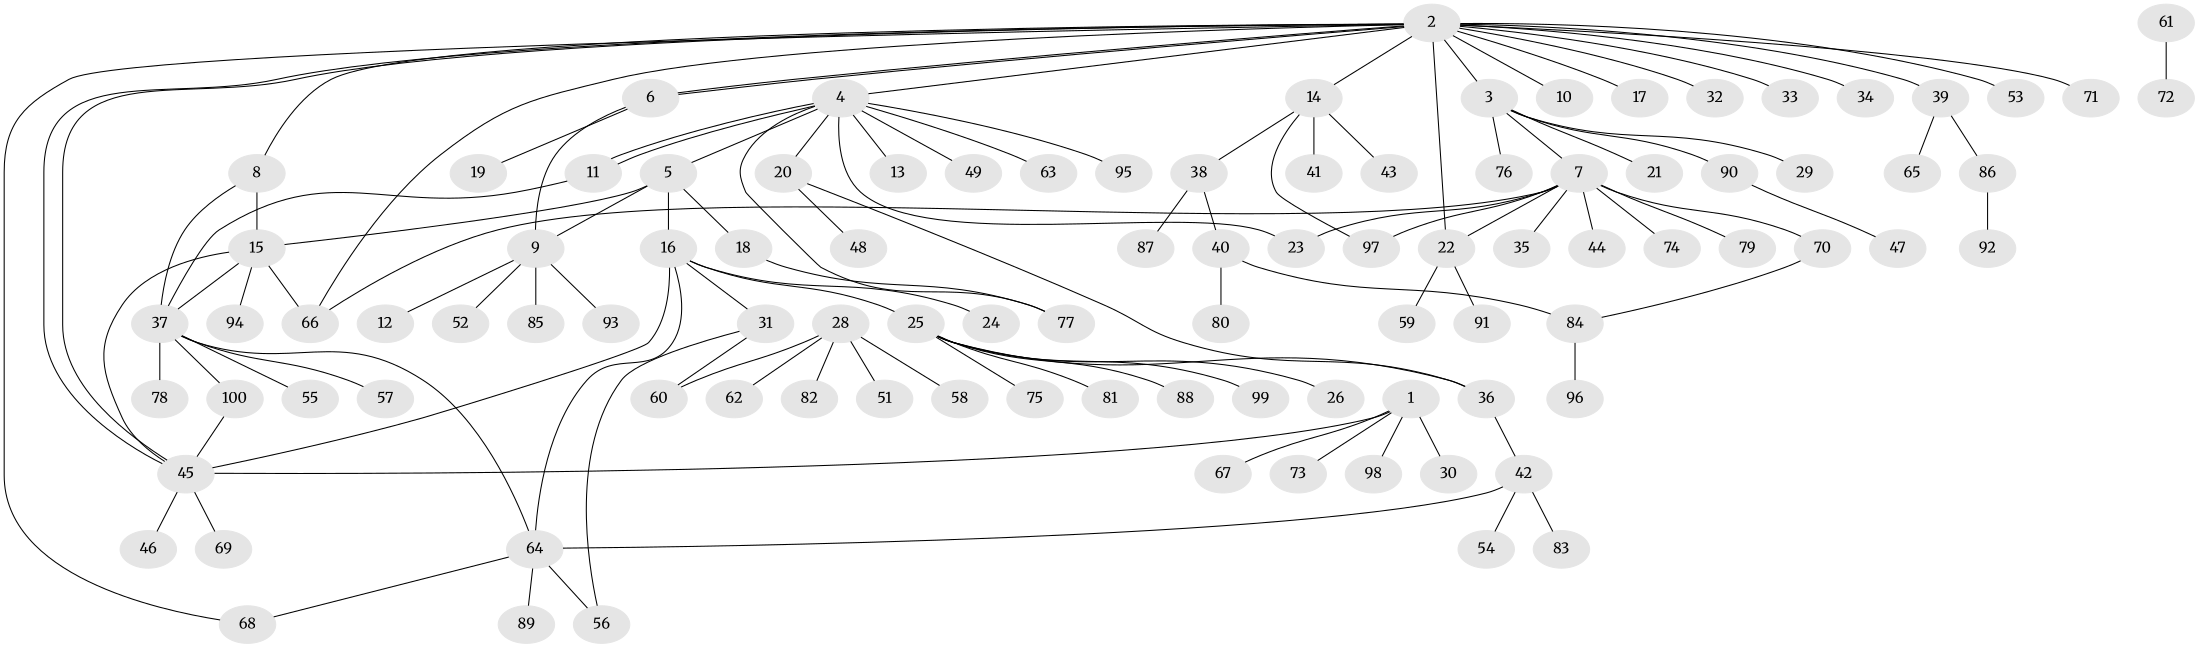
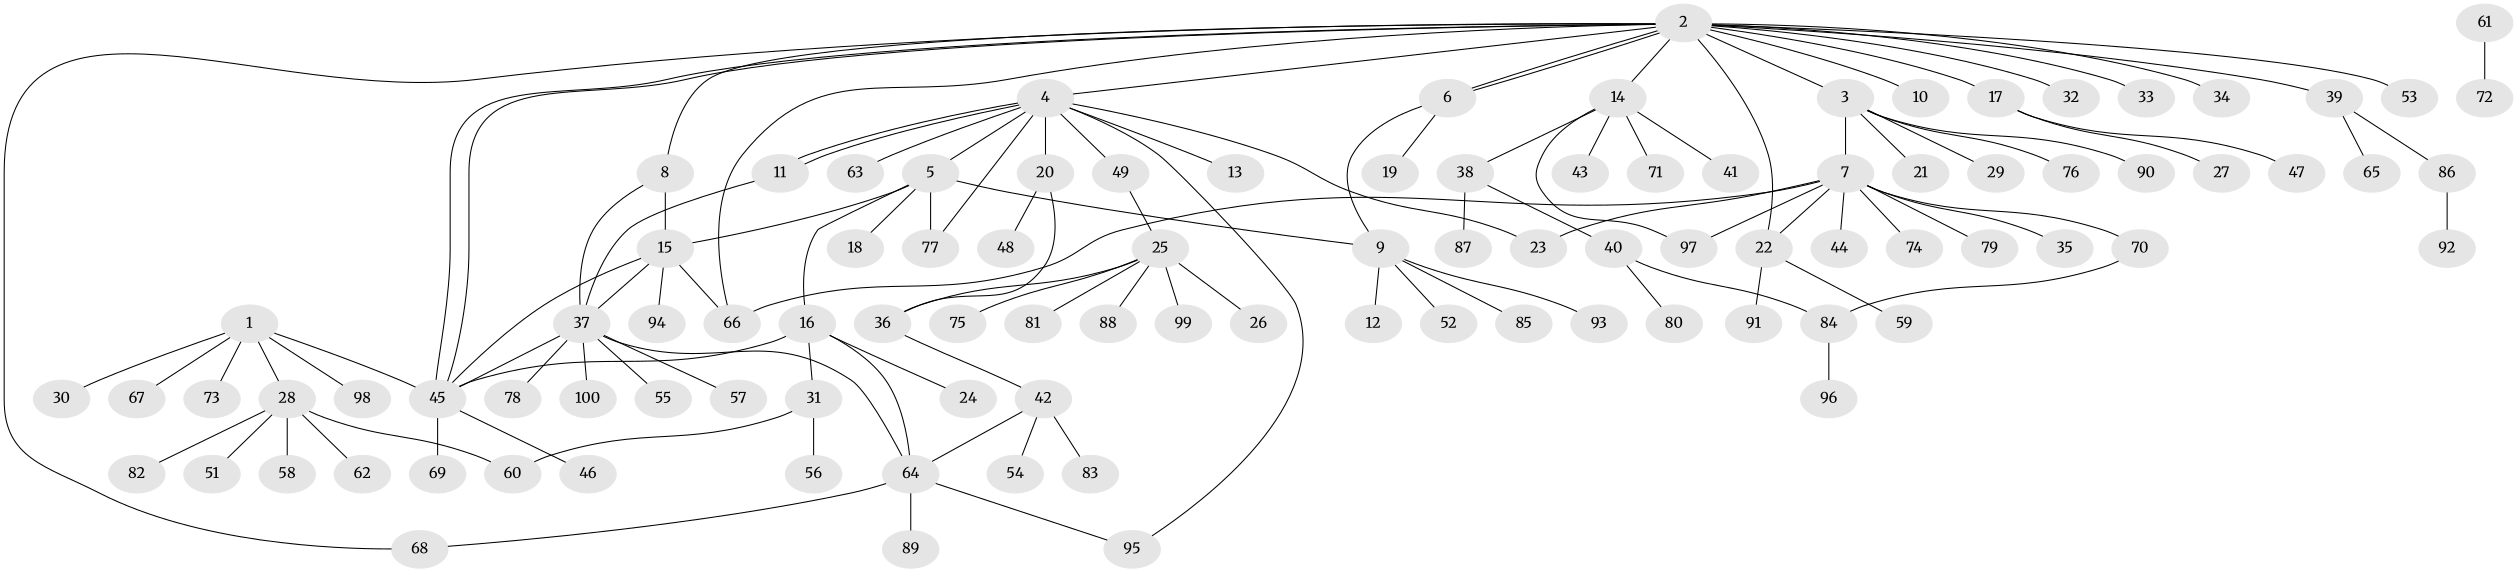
(1919, 58) -> (1637, 136)
none -> (2222, 173)
(1814, 211) -> (2146, 136)
(906, 285) -> (931, 211)
(834, 293) -> (1139, 208)
none -> (268, 361)
(210, 437) -> (510, 361)
(568, 587) -> (1022, 512)
